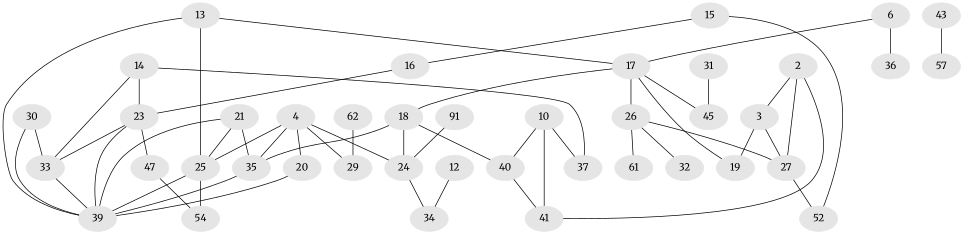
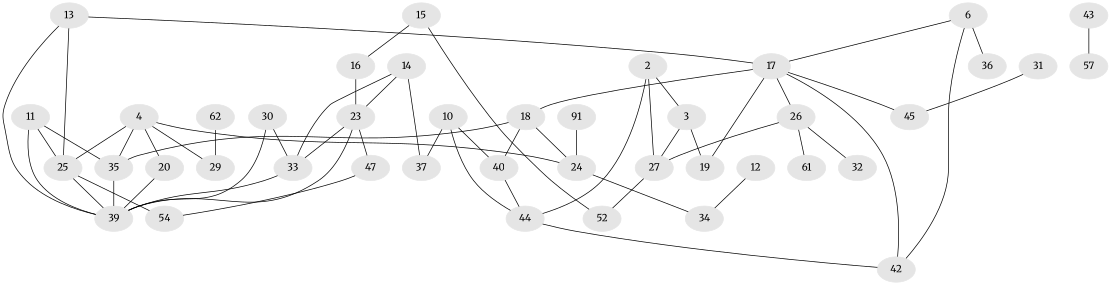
(239, 117) -> (31, 117)
(544, 219) -> (525, 219)
none -> (896, 270)
